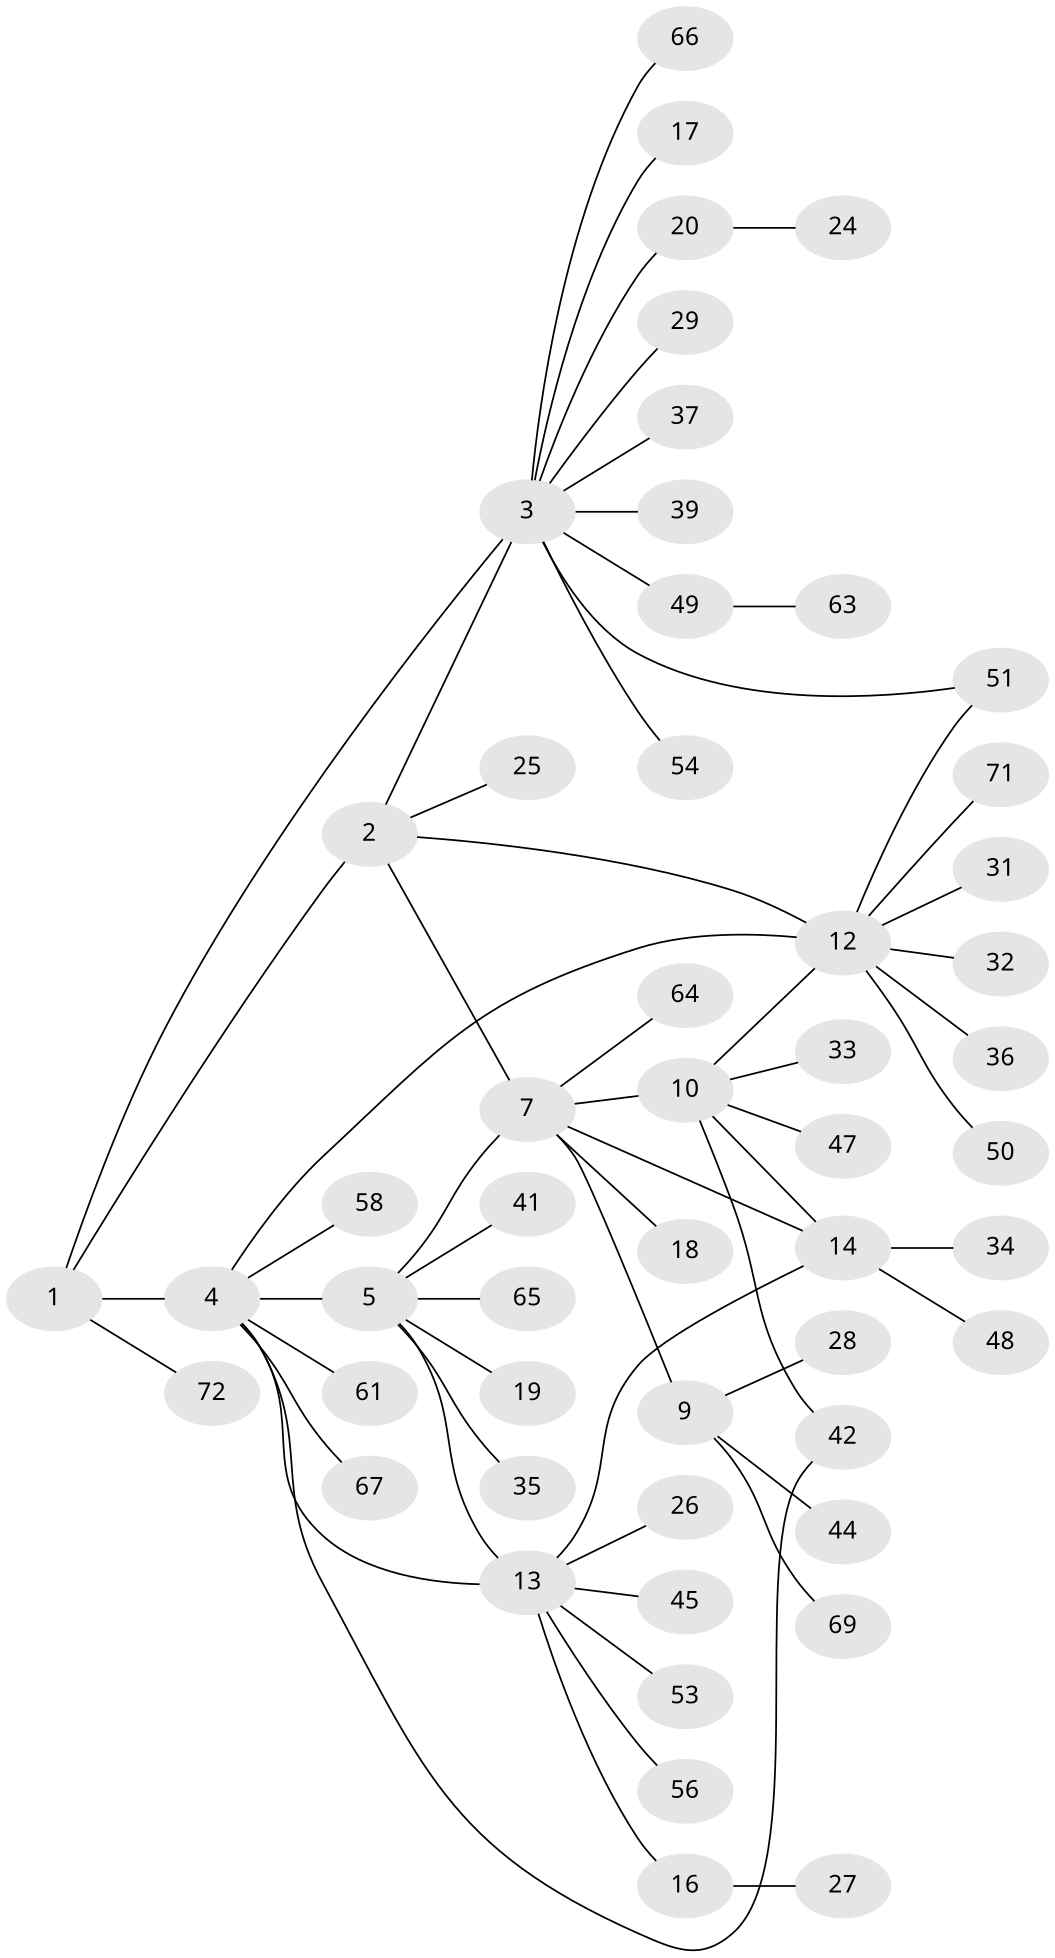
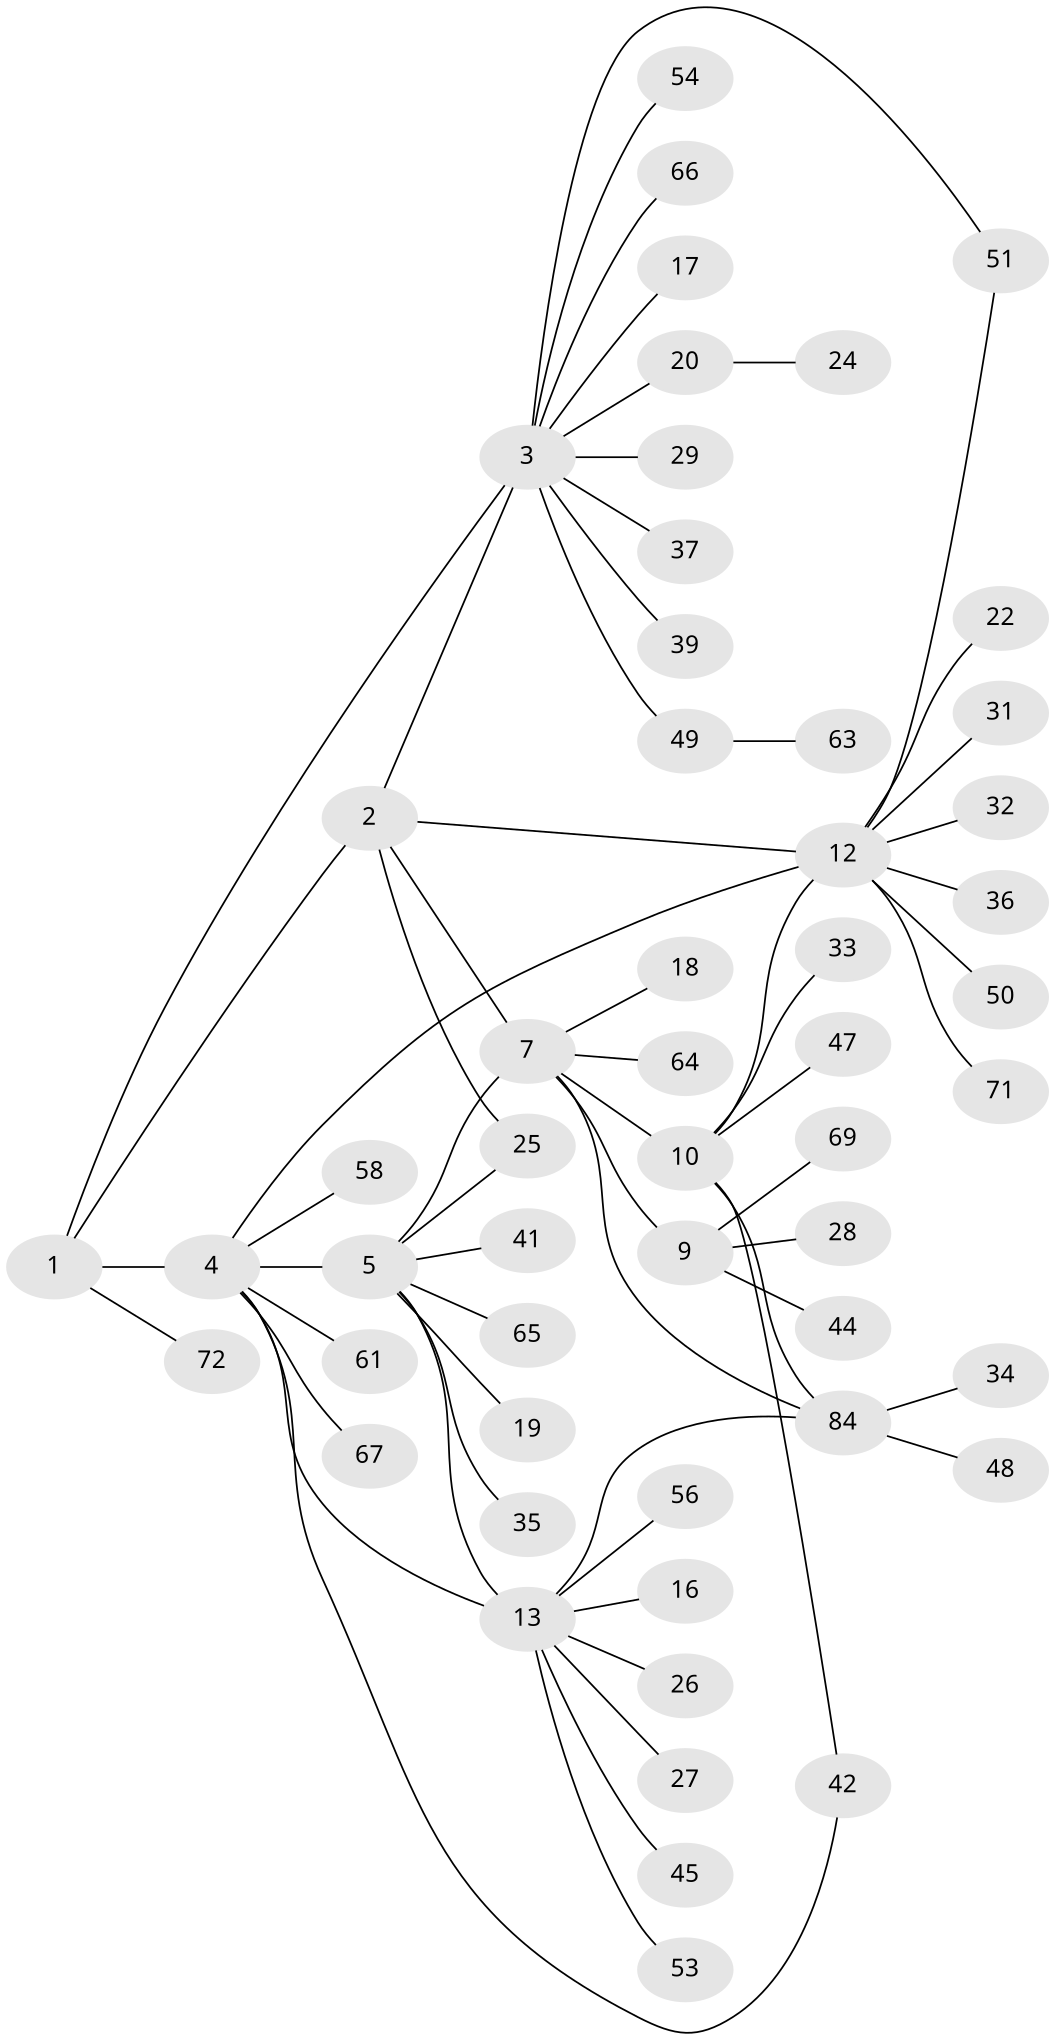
none -> (1001, 618)
none -> (449, 1206)
(843, 1248) -> (843, 1423)
(771, 1886) -> (606, 1700)
